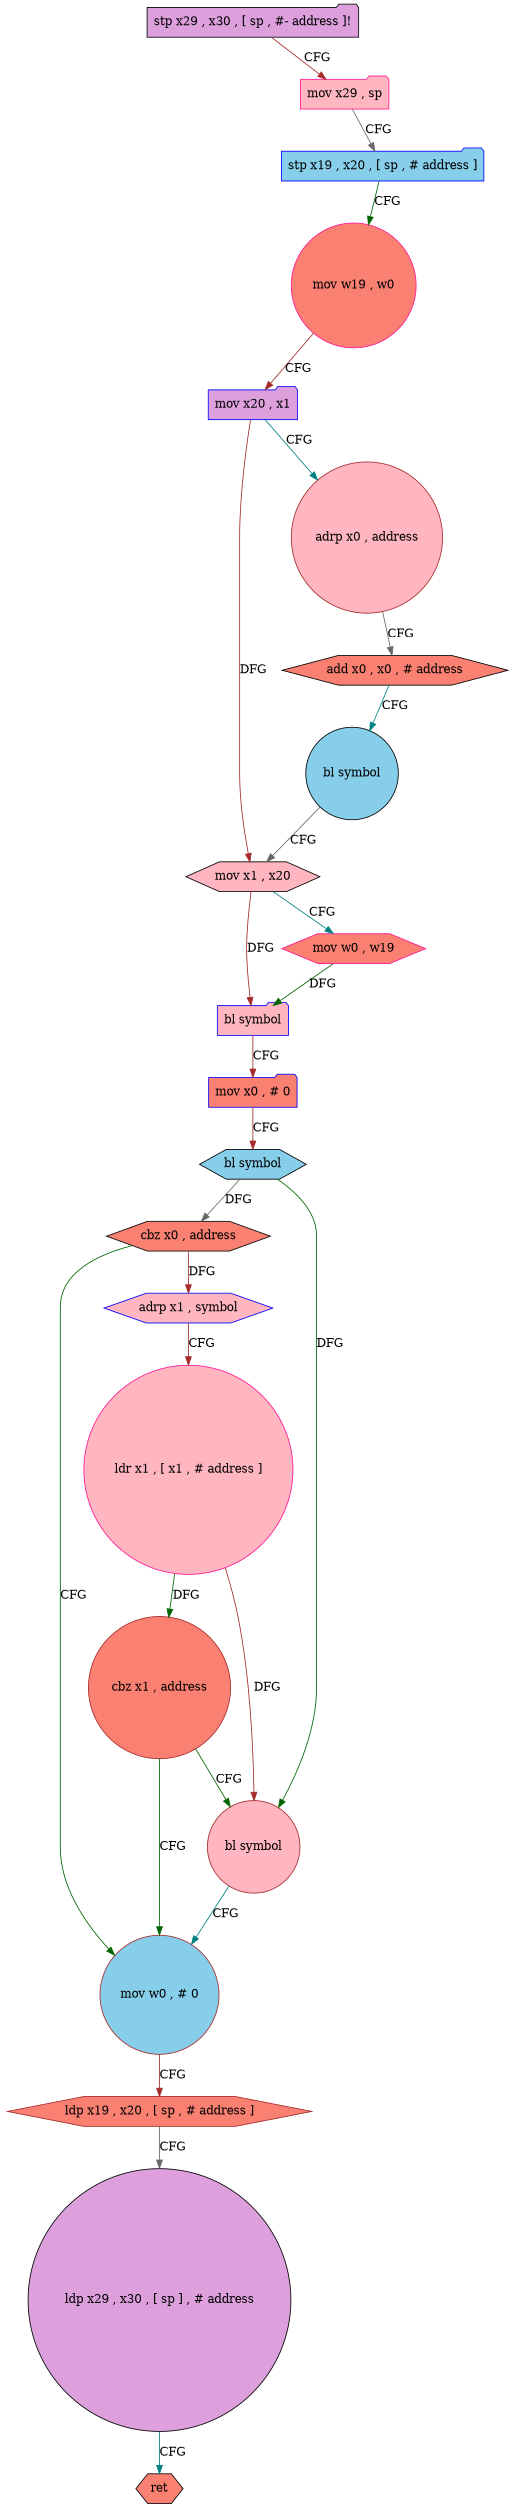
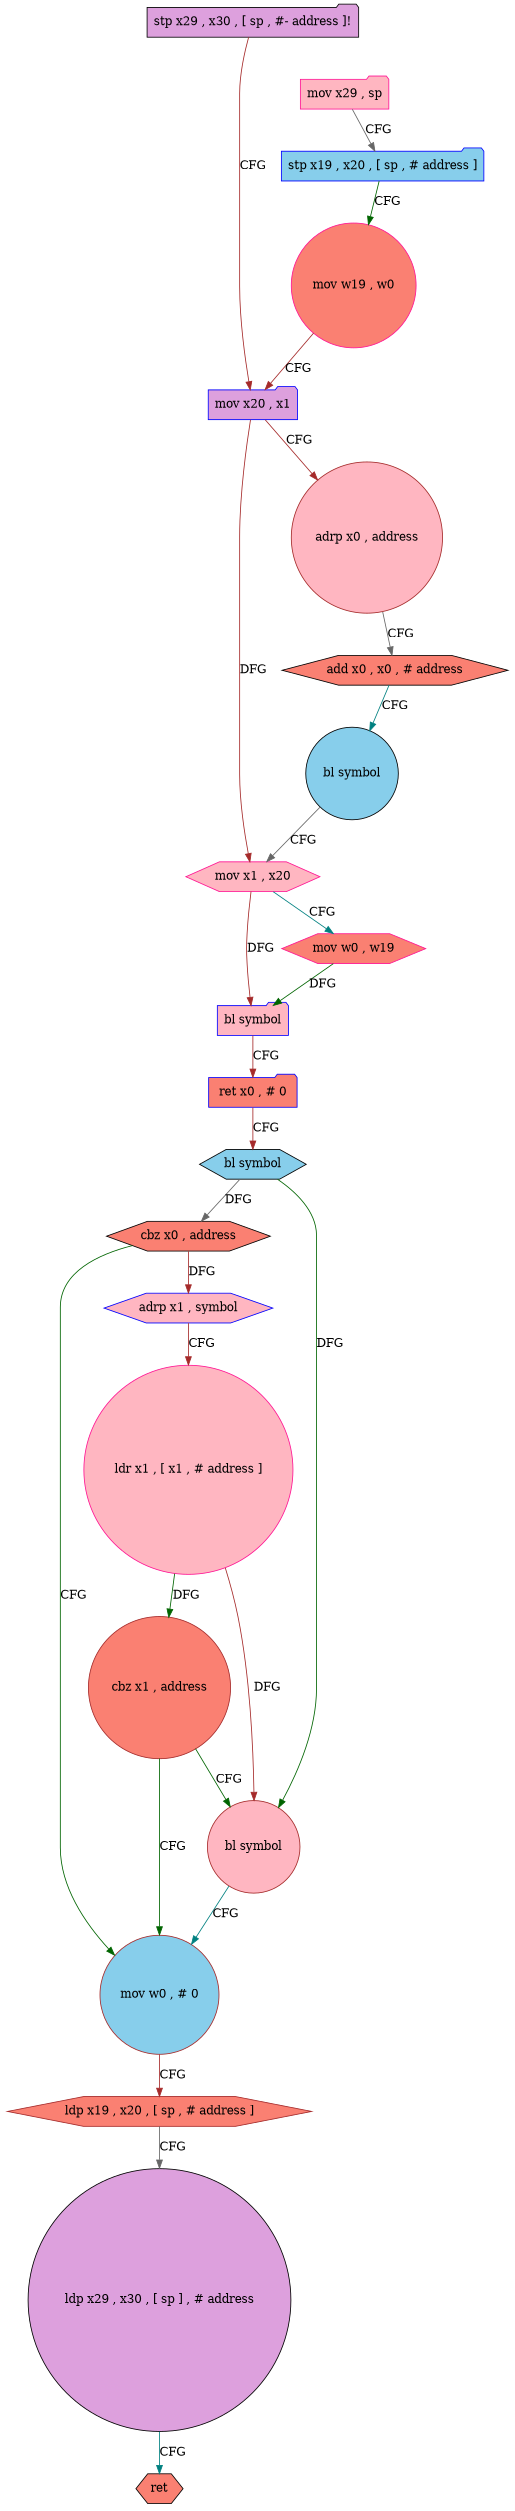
(295, 56) -> (240, 209)
(289, 447) -> (289, 447)
(253, 877) -> (253, 877)
(253, 1092) -> (253, 1092)
